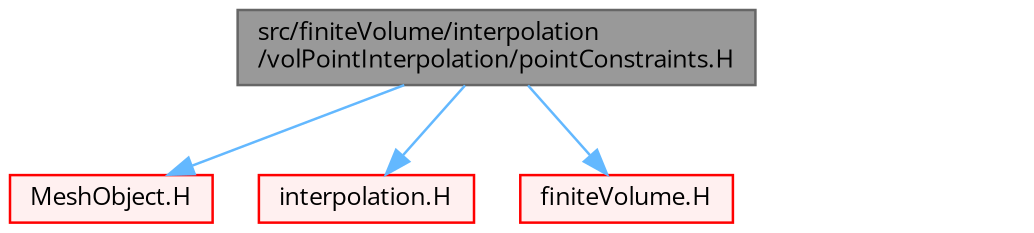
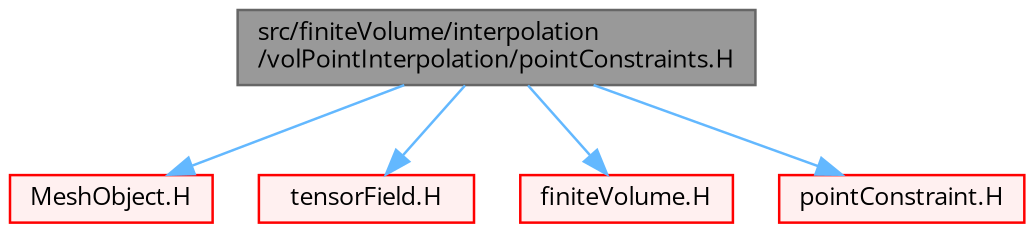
(366, 199) -> (366, 199)
none -> (902, 199)
